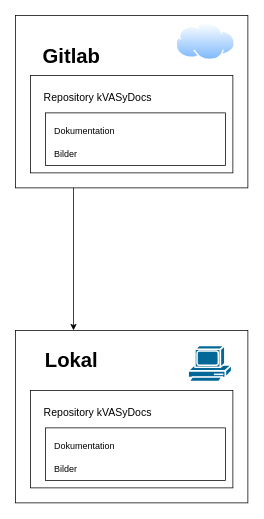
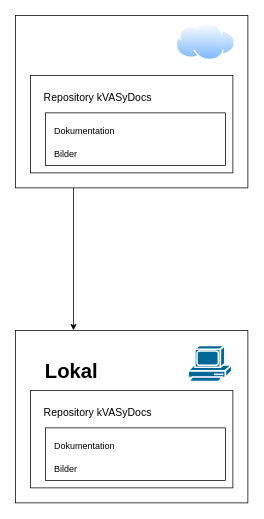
(72, 57) -> none
(72, 360) -> (72, 372)
